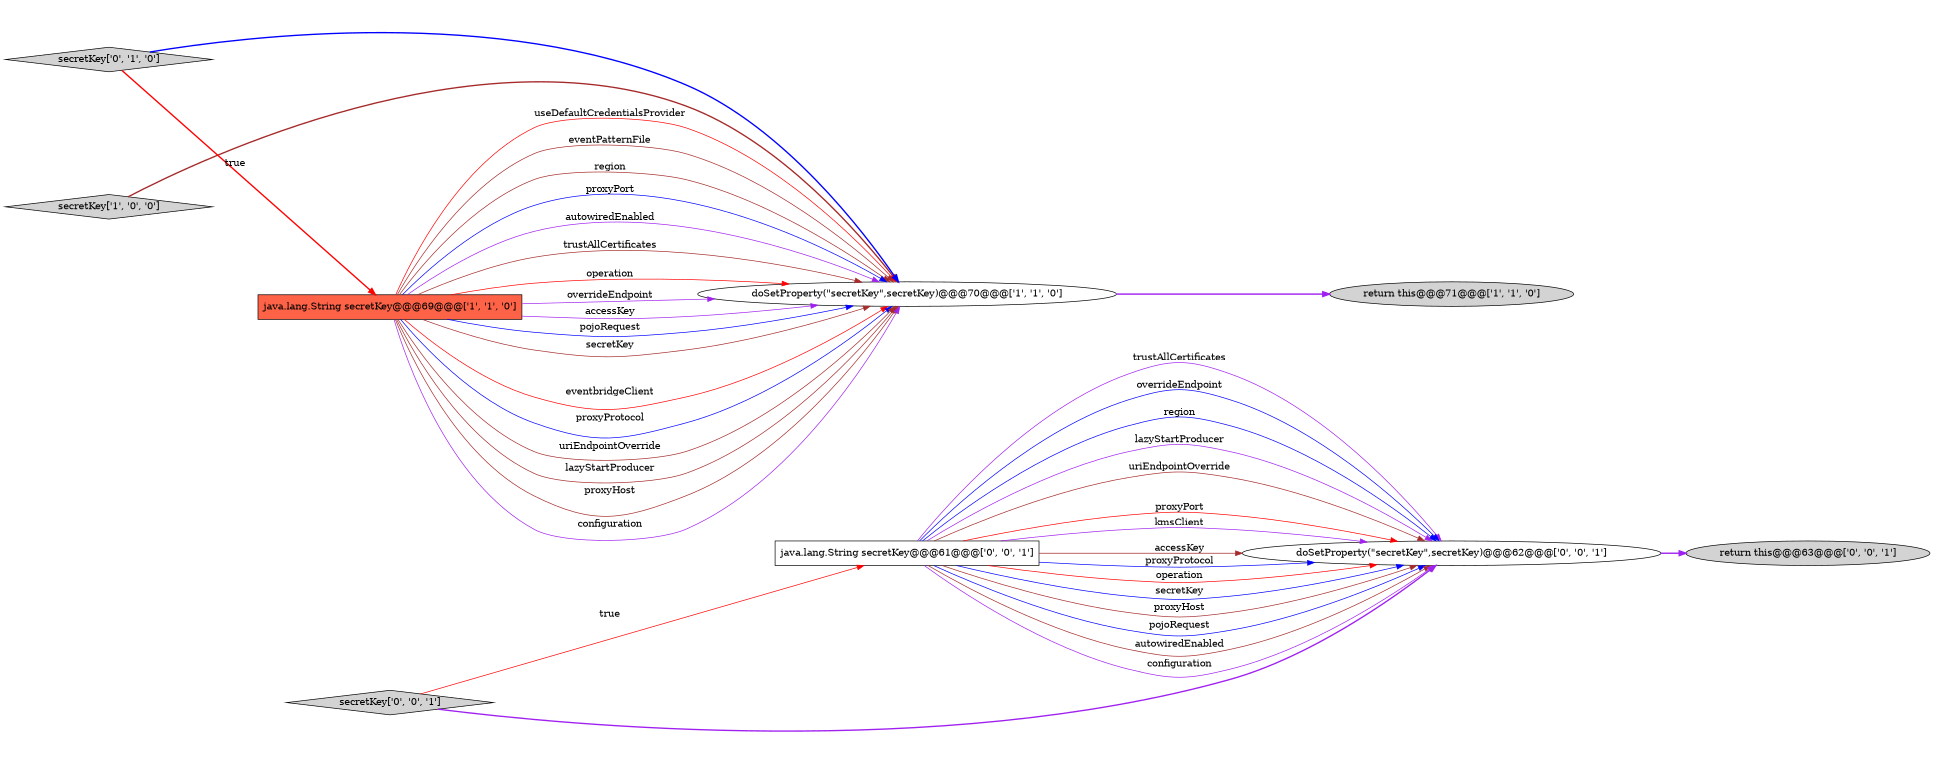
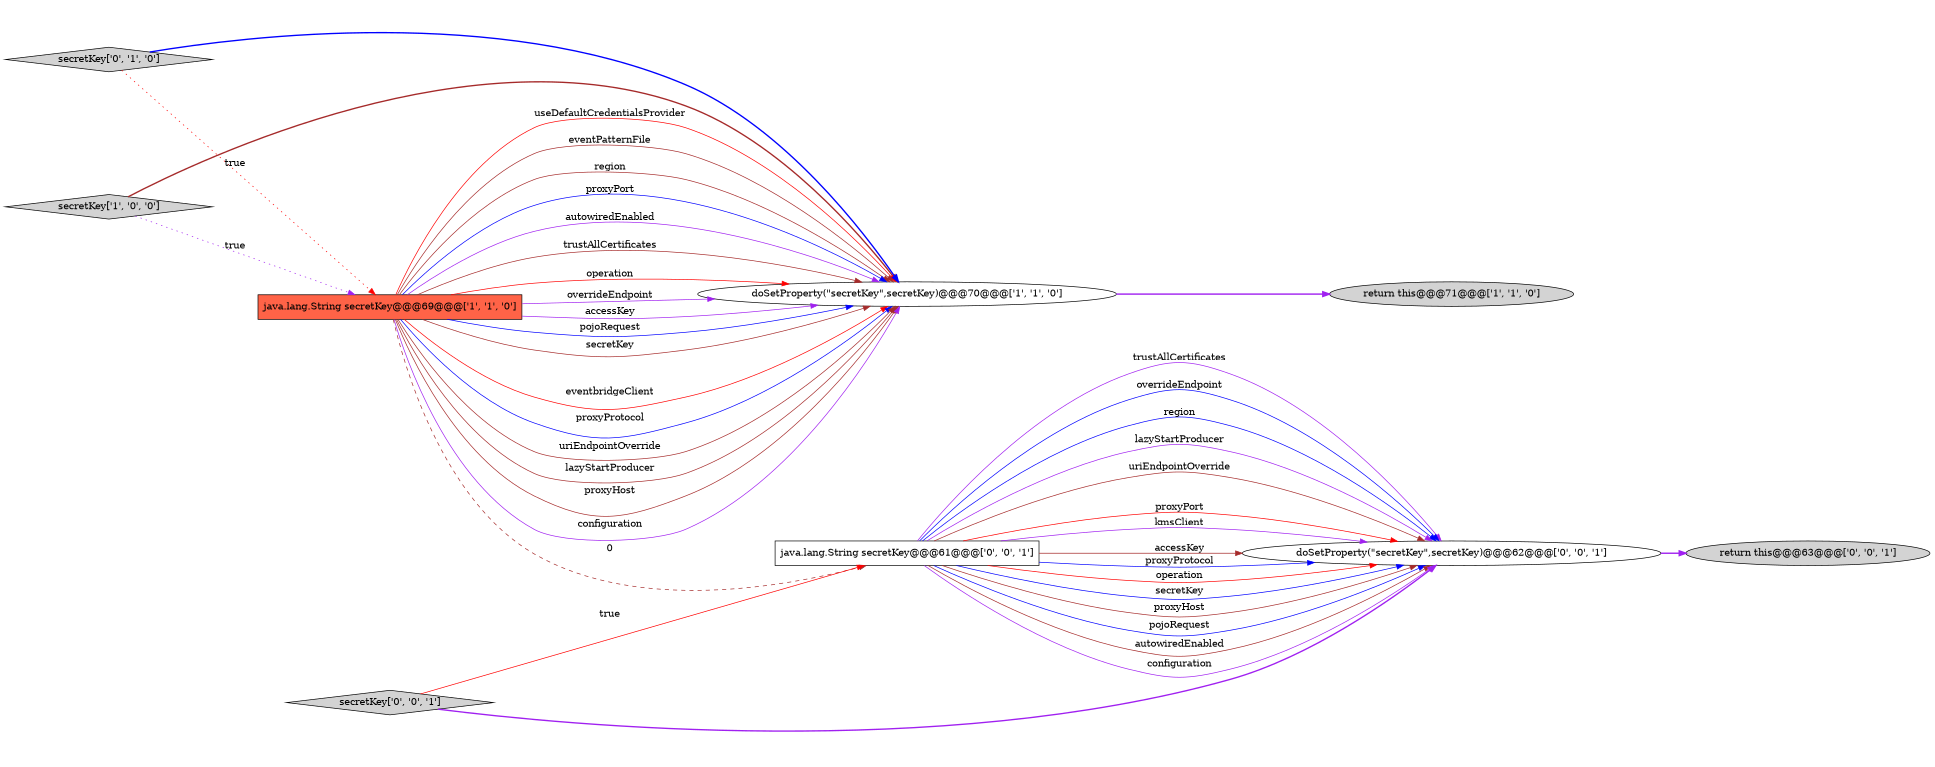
(246, 180) -> (246, 180)
none -> (242, 254)
none -> (558, 565)
